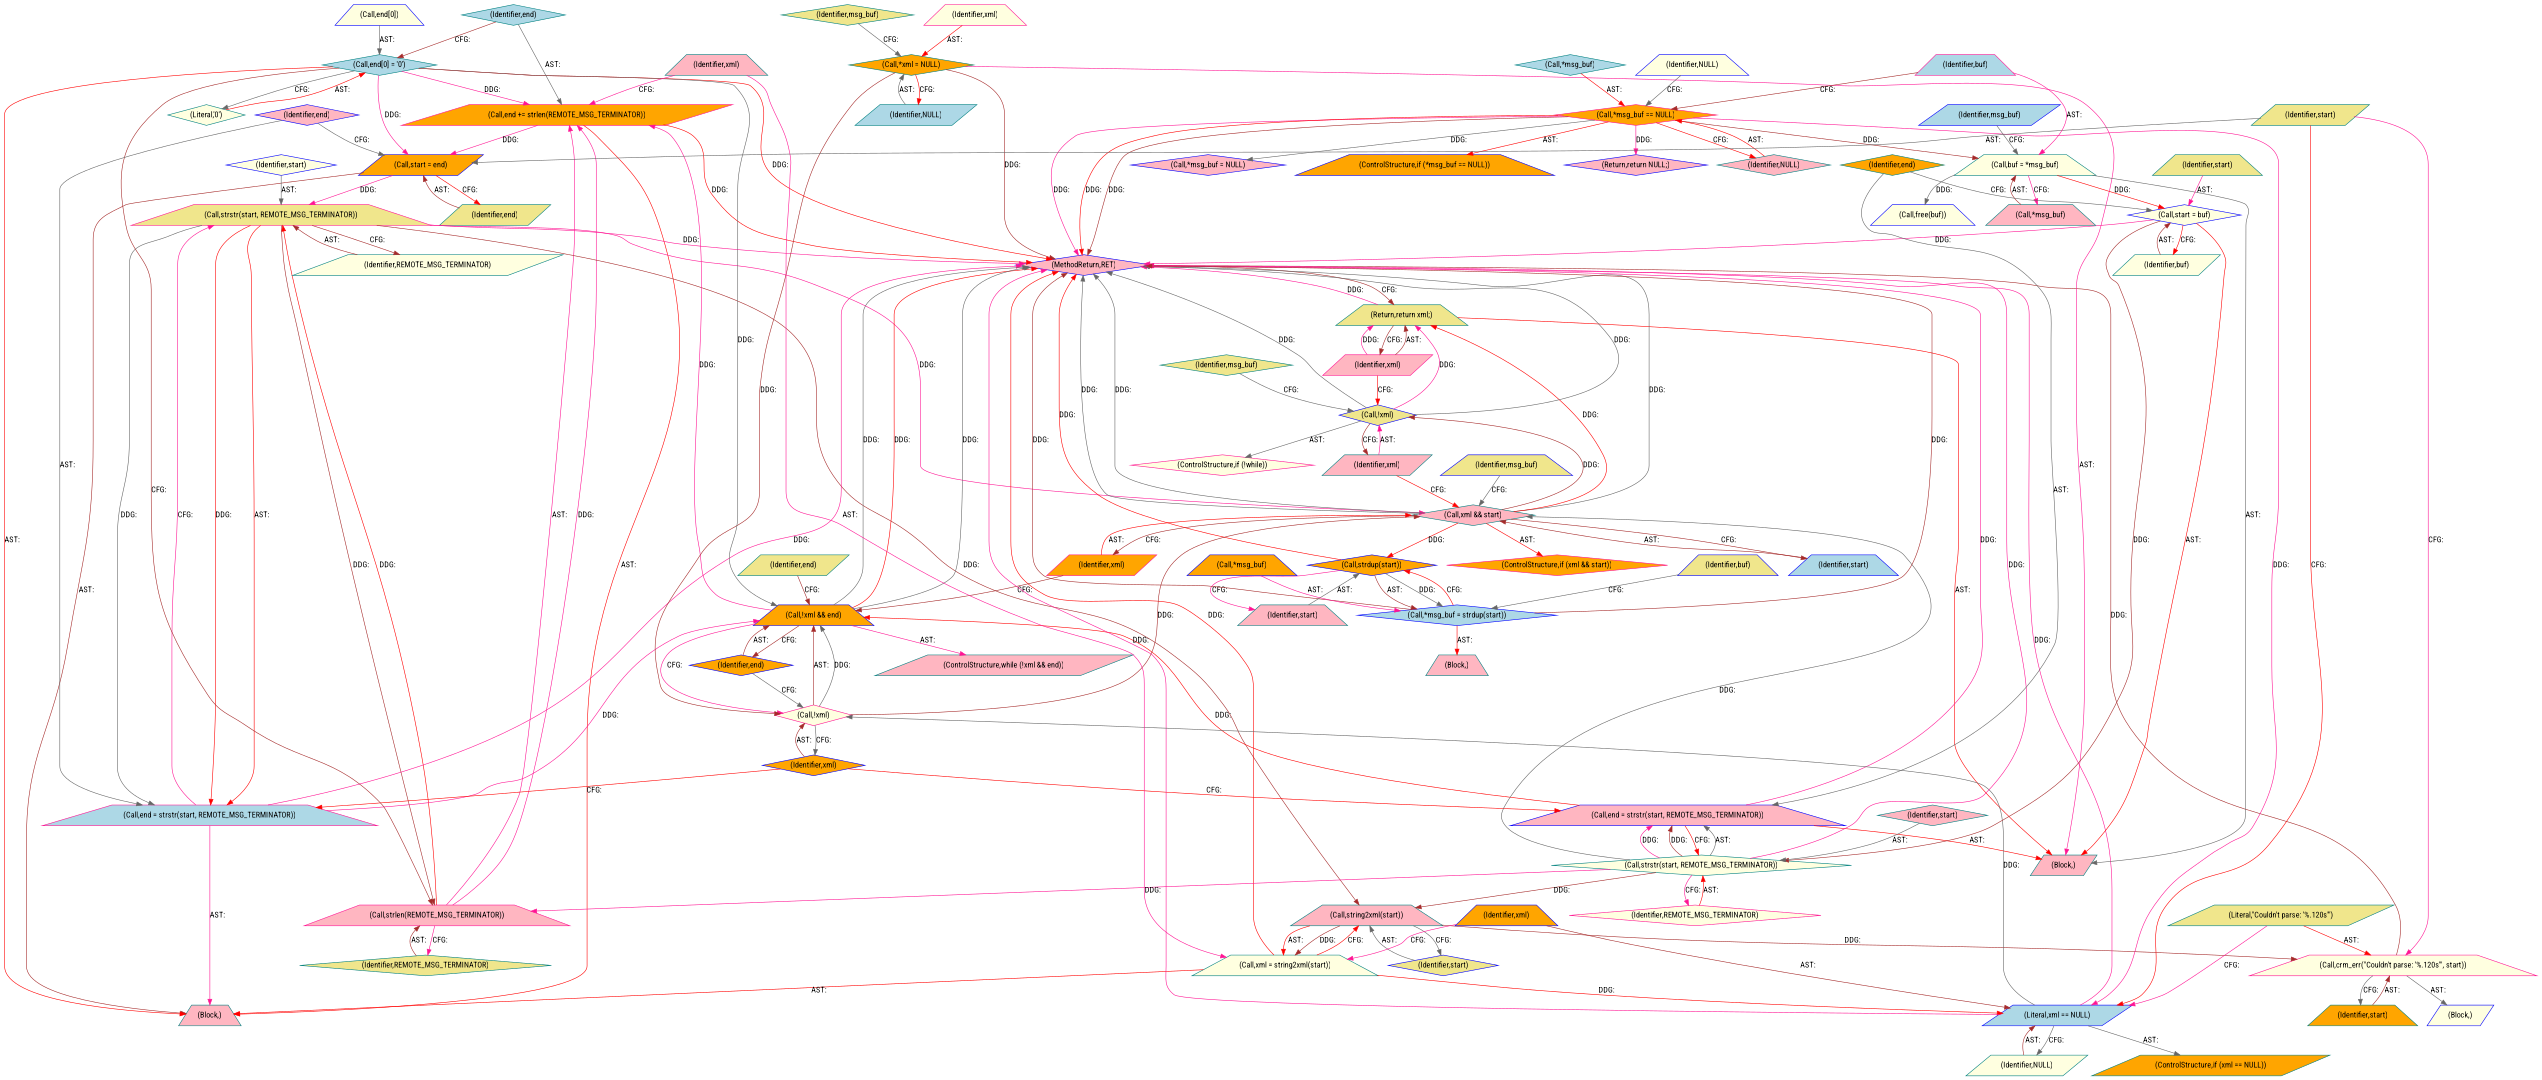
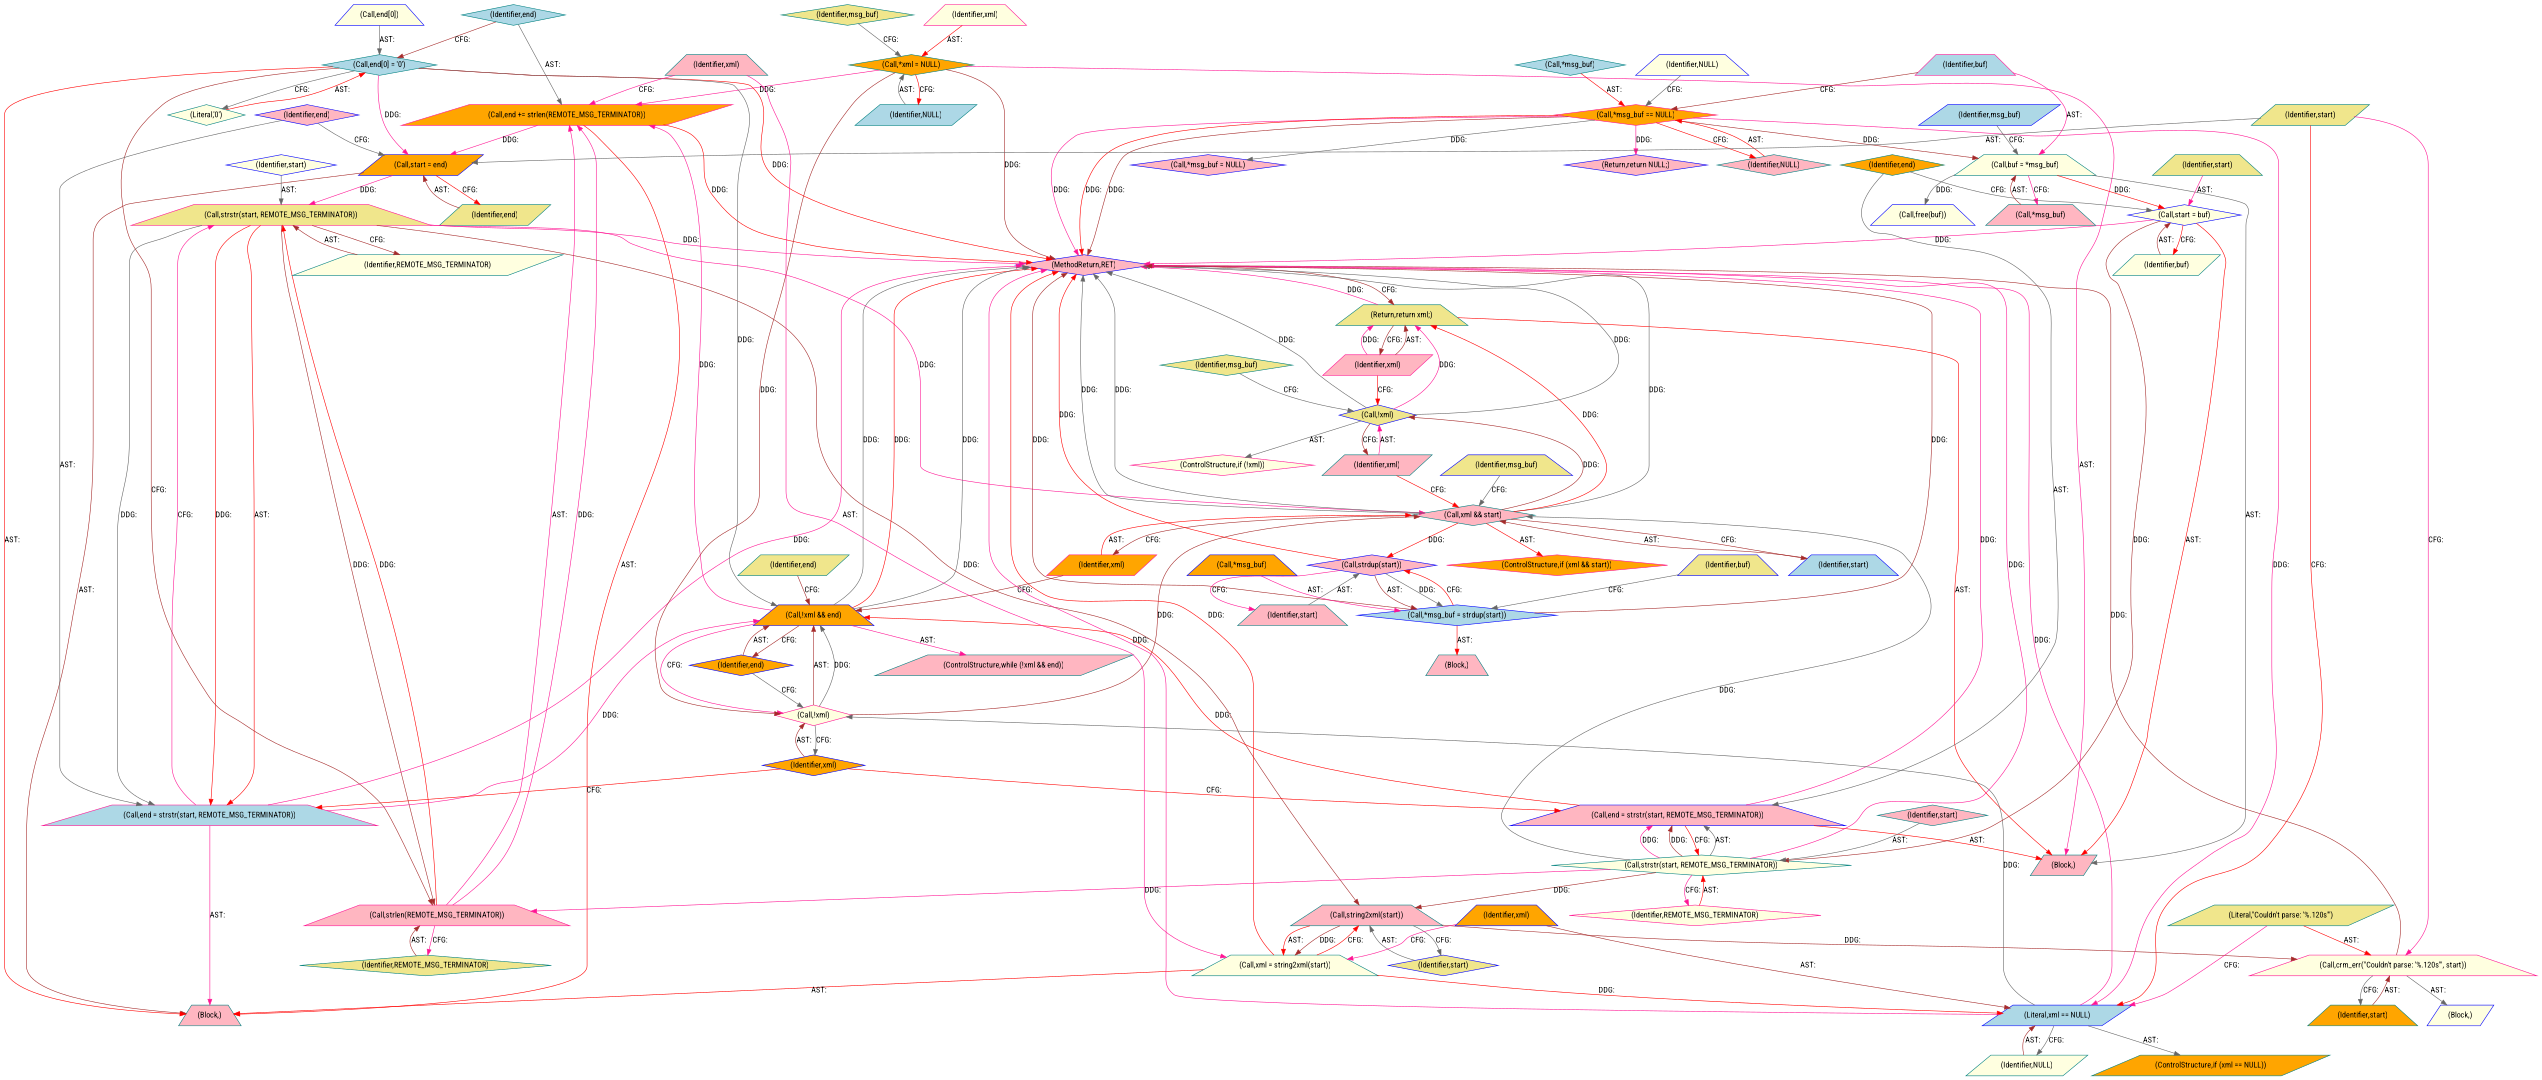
(463, 87) -> (772, 85)
(1425, 165) -> none
(1222, 465) -> (1222, 465)
(1372, 565) -> (1372, 565)
